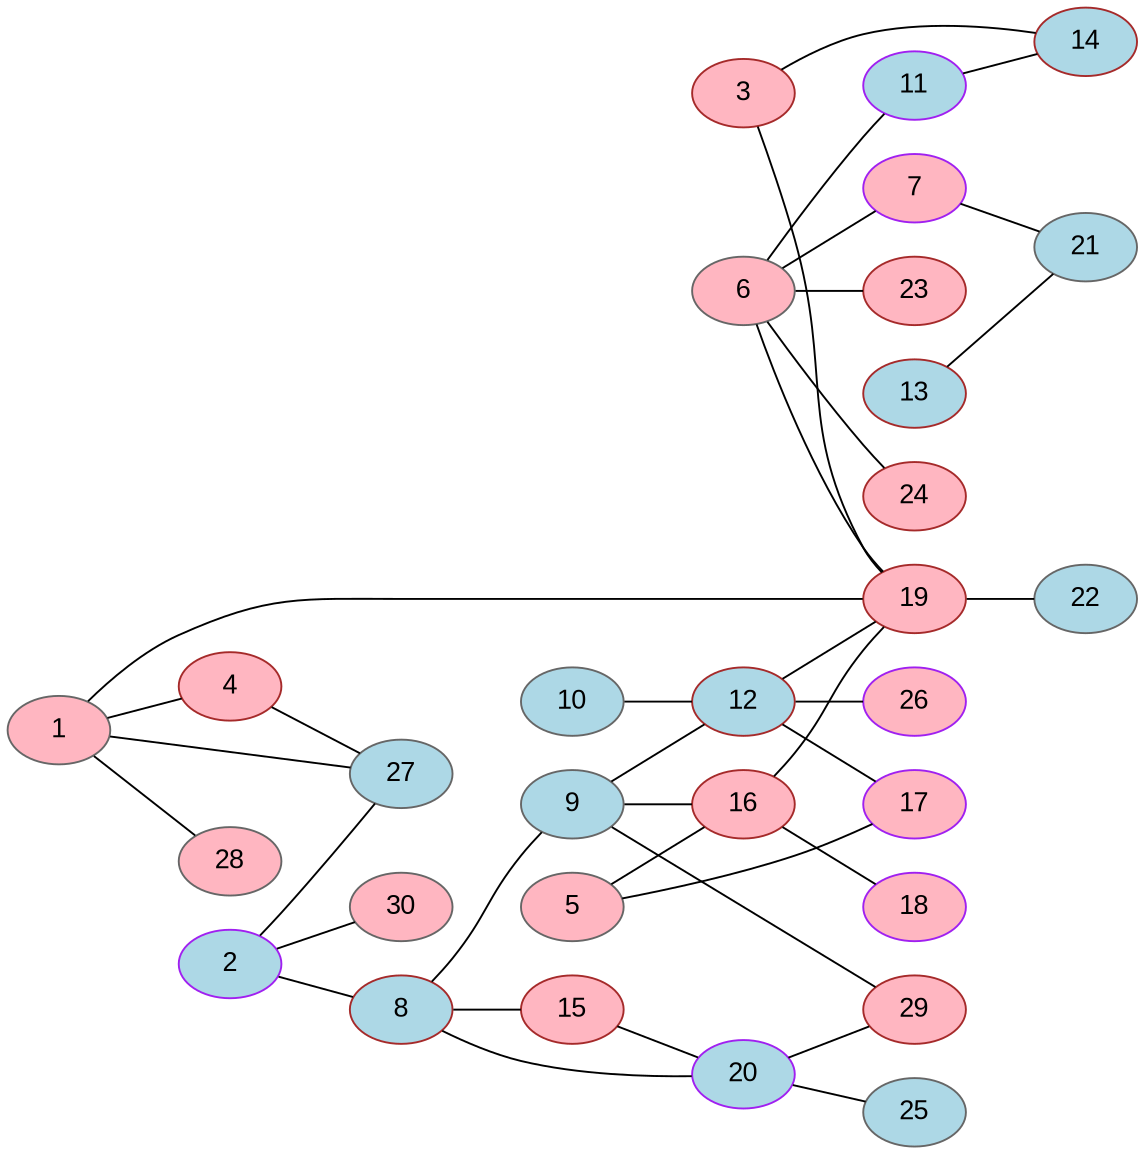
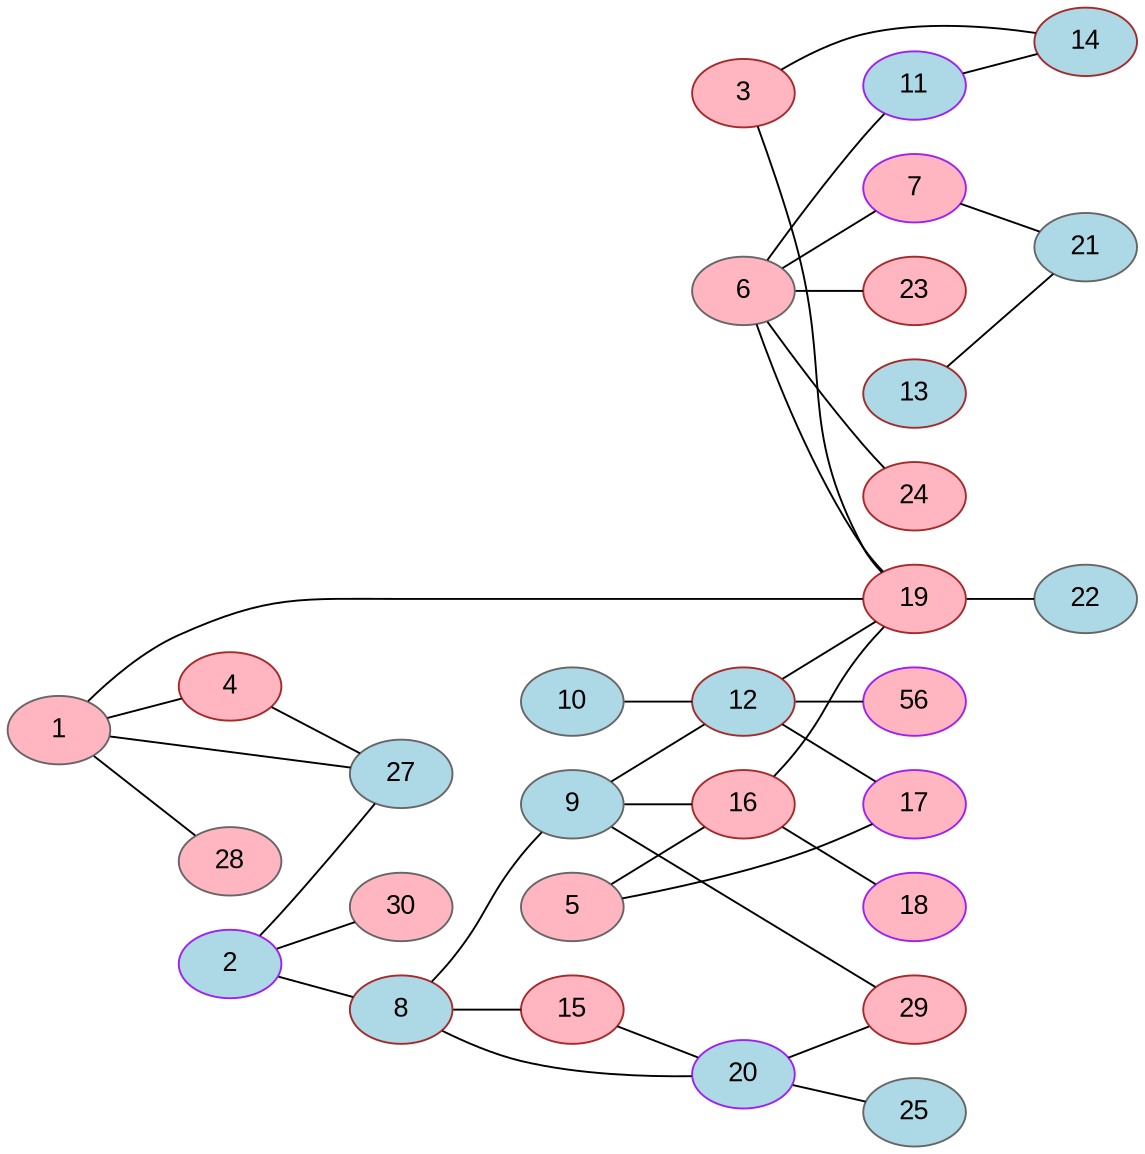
(915, 702) -> (915, 702)
